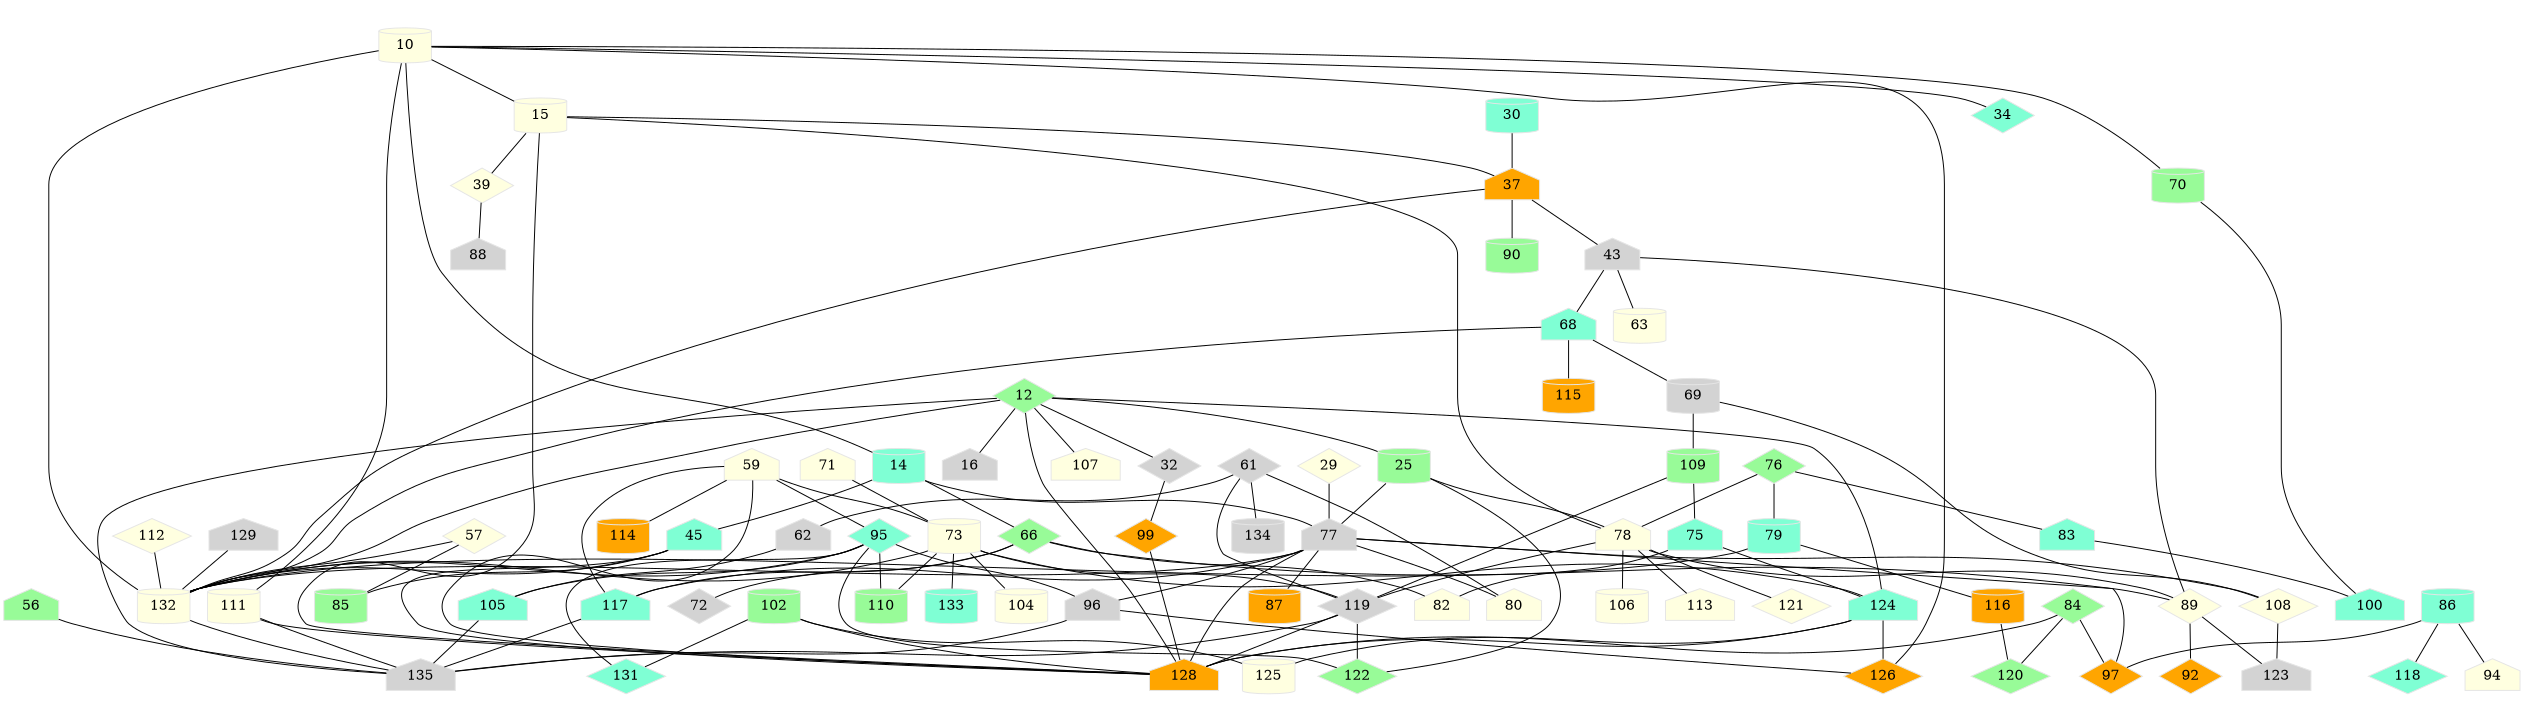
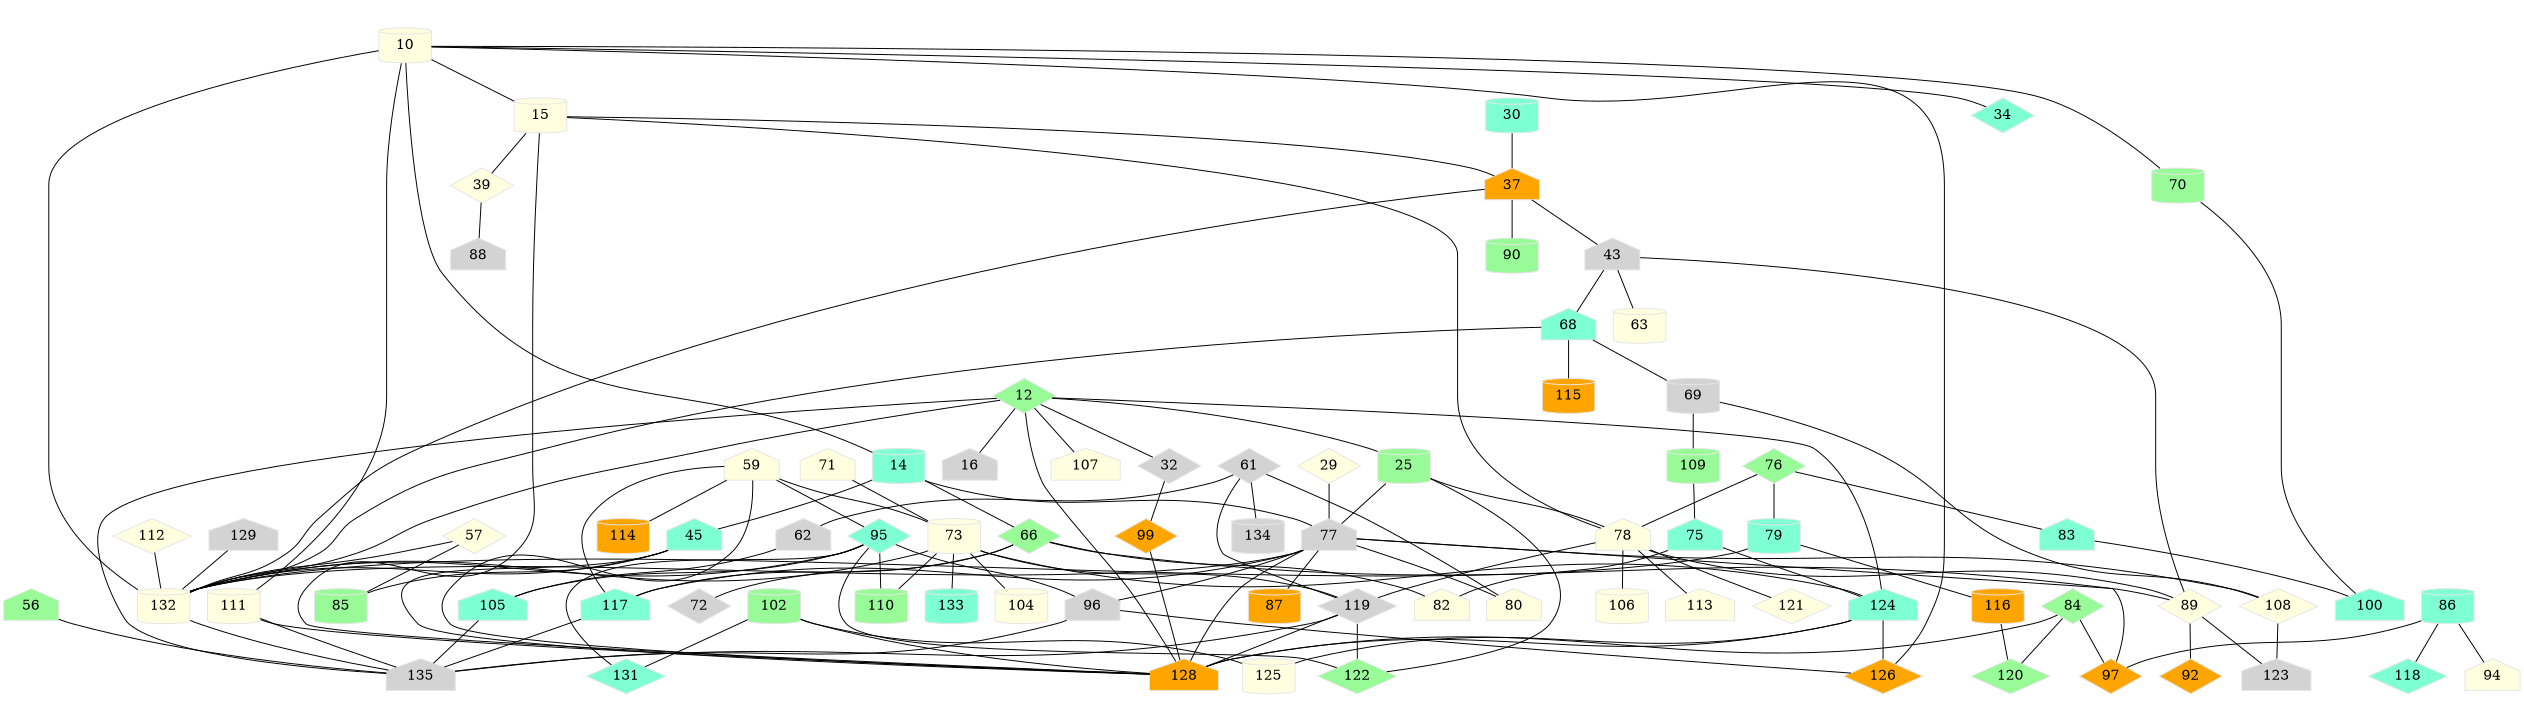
(1515, 540) -> none
